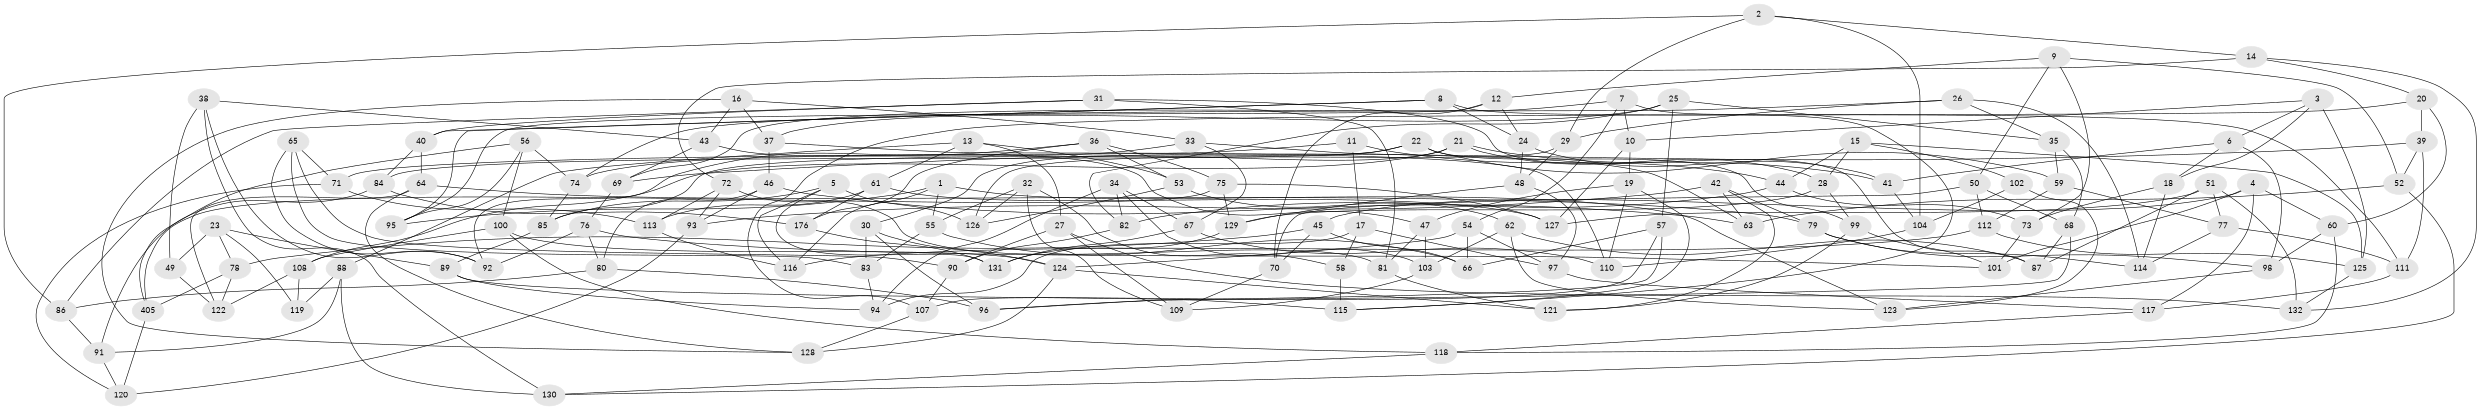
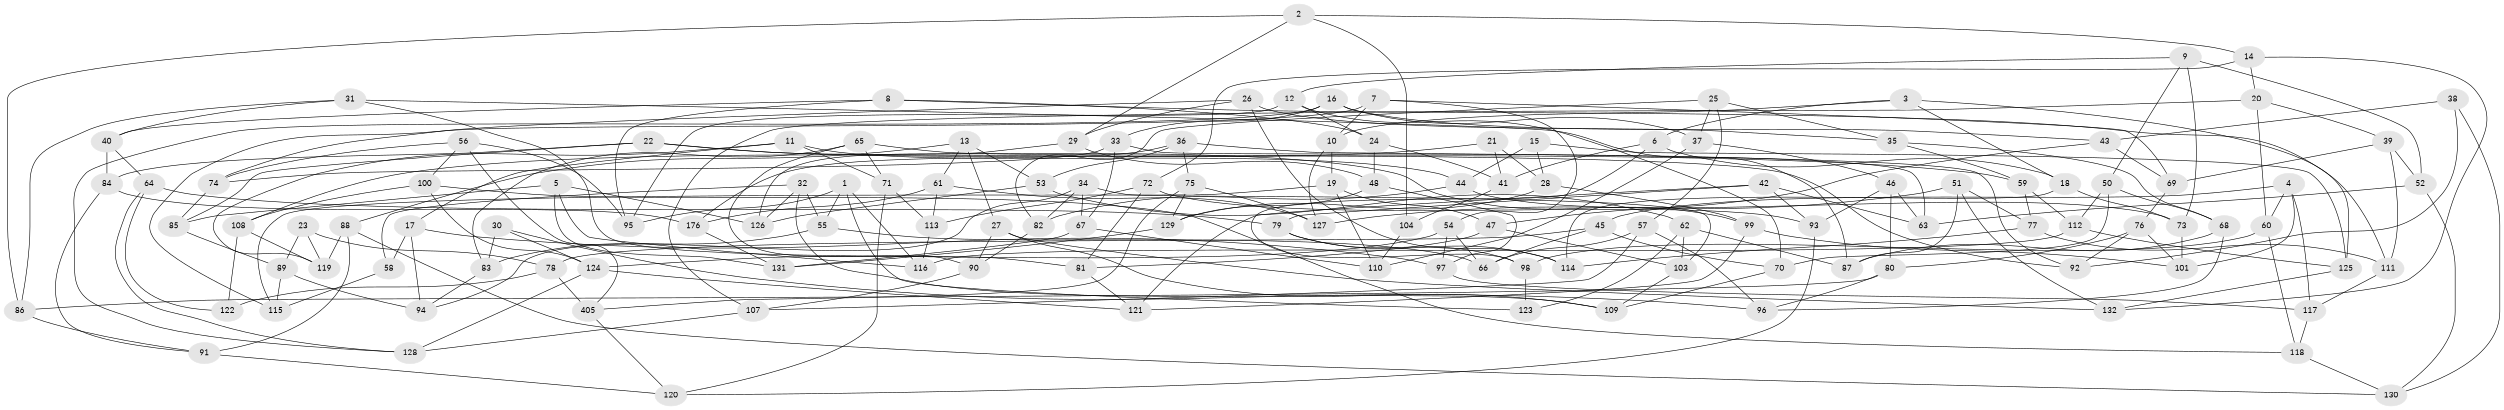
(1157, 156) -> none
none -> (343, 168)
(2017, 184) -> none
(170, 268) -> none
